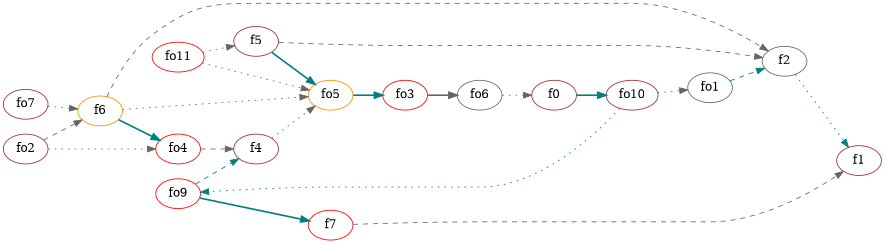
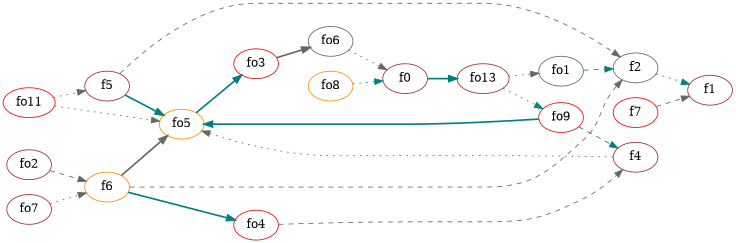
none -> (331, 86)
(632, 95) -> (483, 79)
(211, 103) -> (141, 159)
(98, 149) -> none
(250, 209) -> (376, 124)
